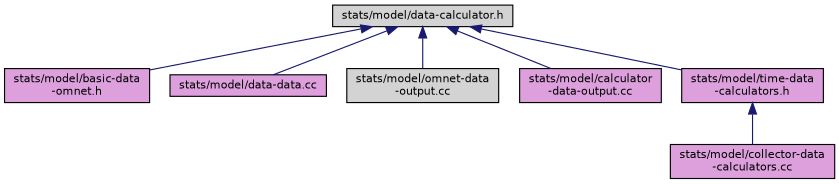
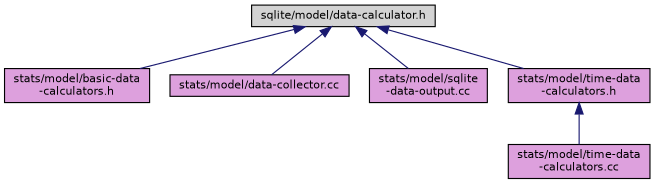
(423, 16) -> (343, 16)
(77, 86) -> (77, 86)
(248, 86) -> (260, 86)
(423, 86) -> none
(590, 86) -> (428, 86)
(753, 162) -> (579, 162)
